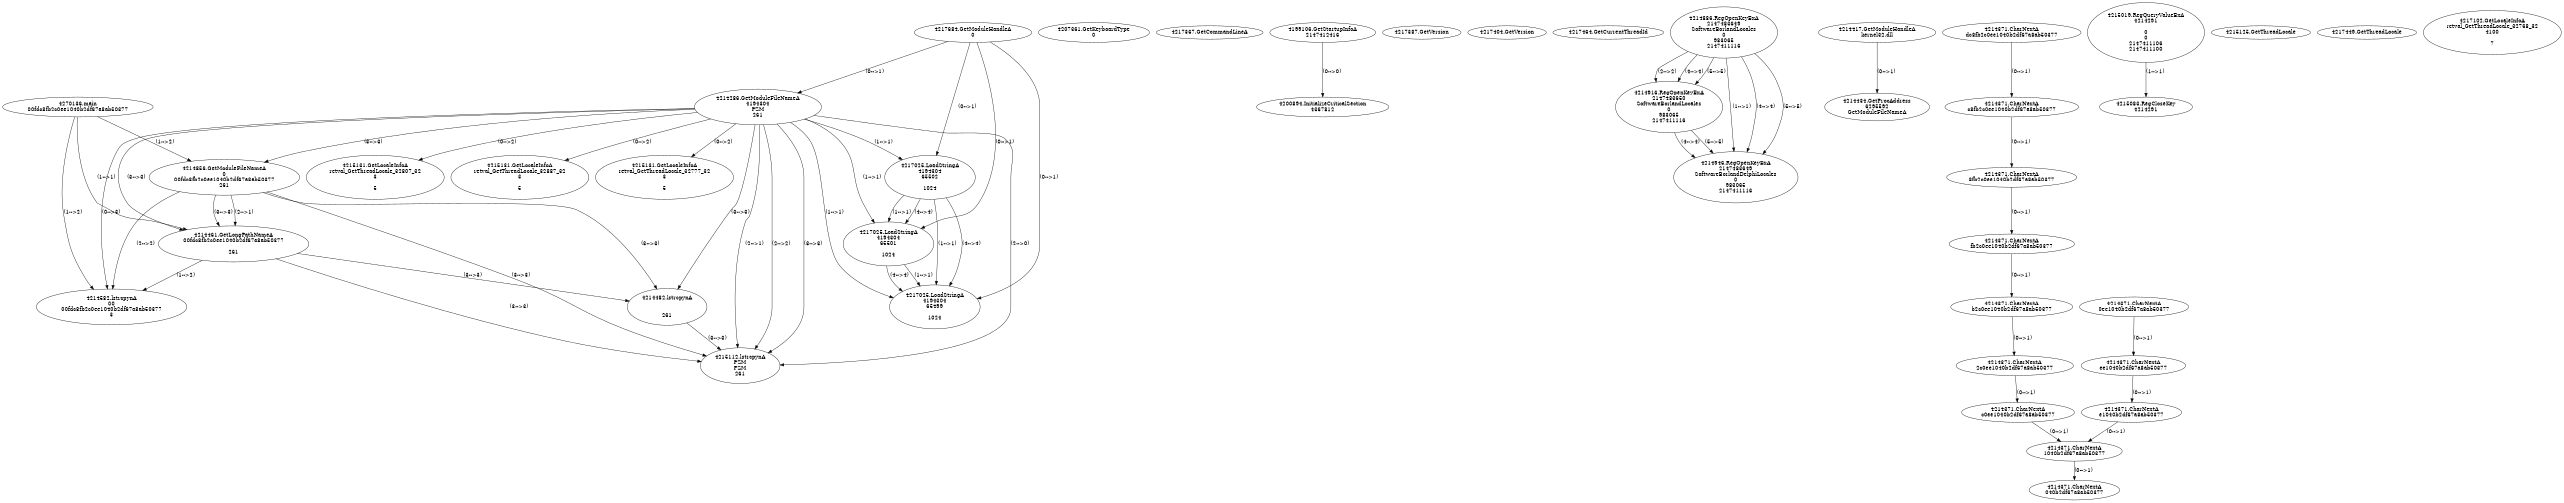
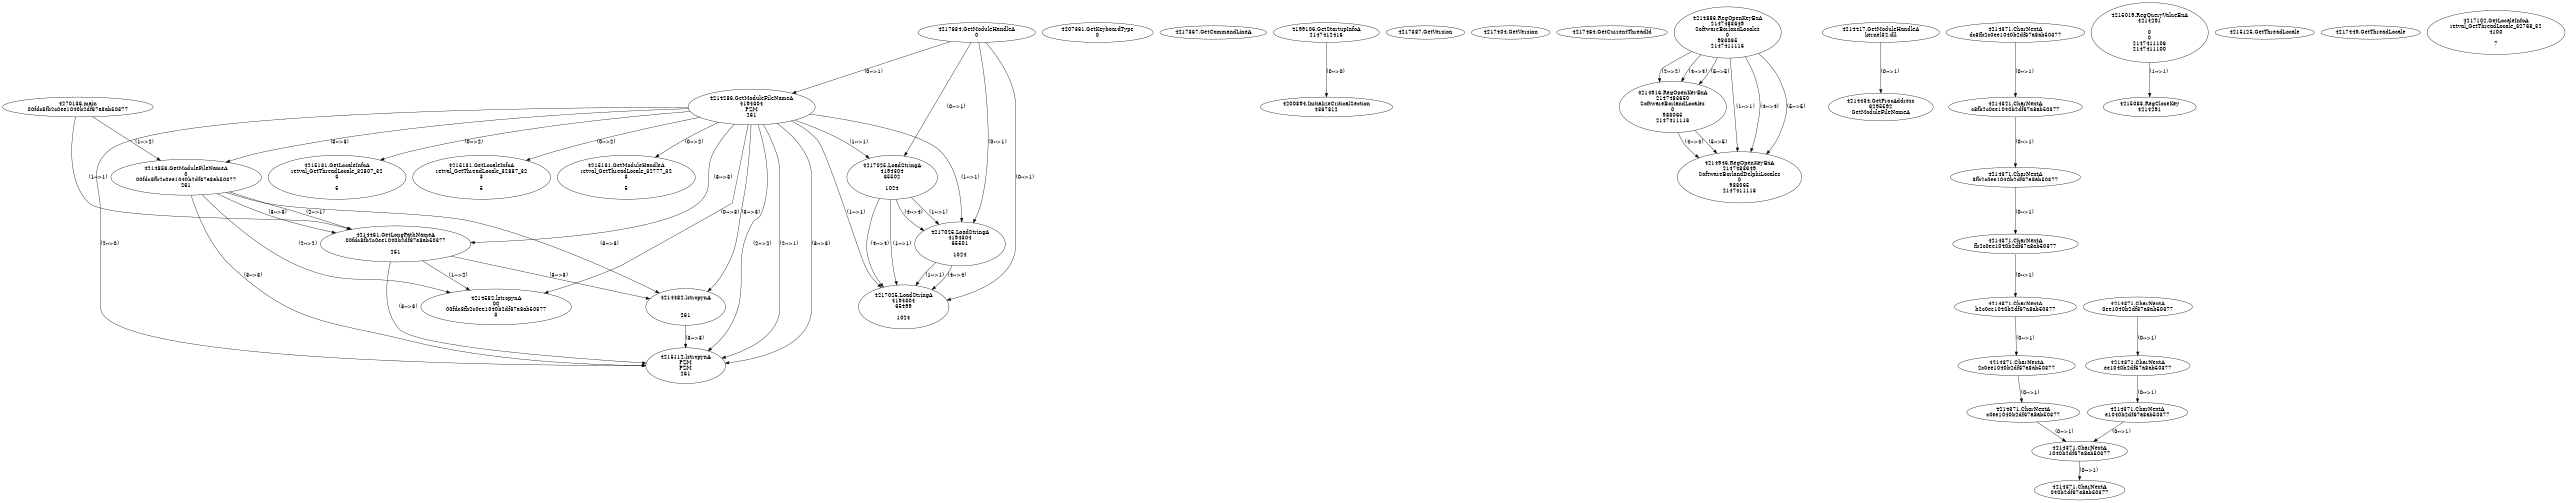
(2012, 107) -> (2015, 107)
(664, 177) -> (626, 177)
(63, 204) -> none
